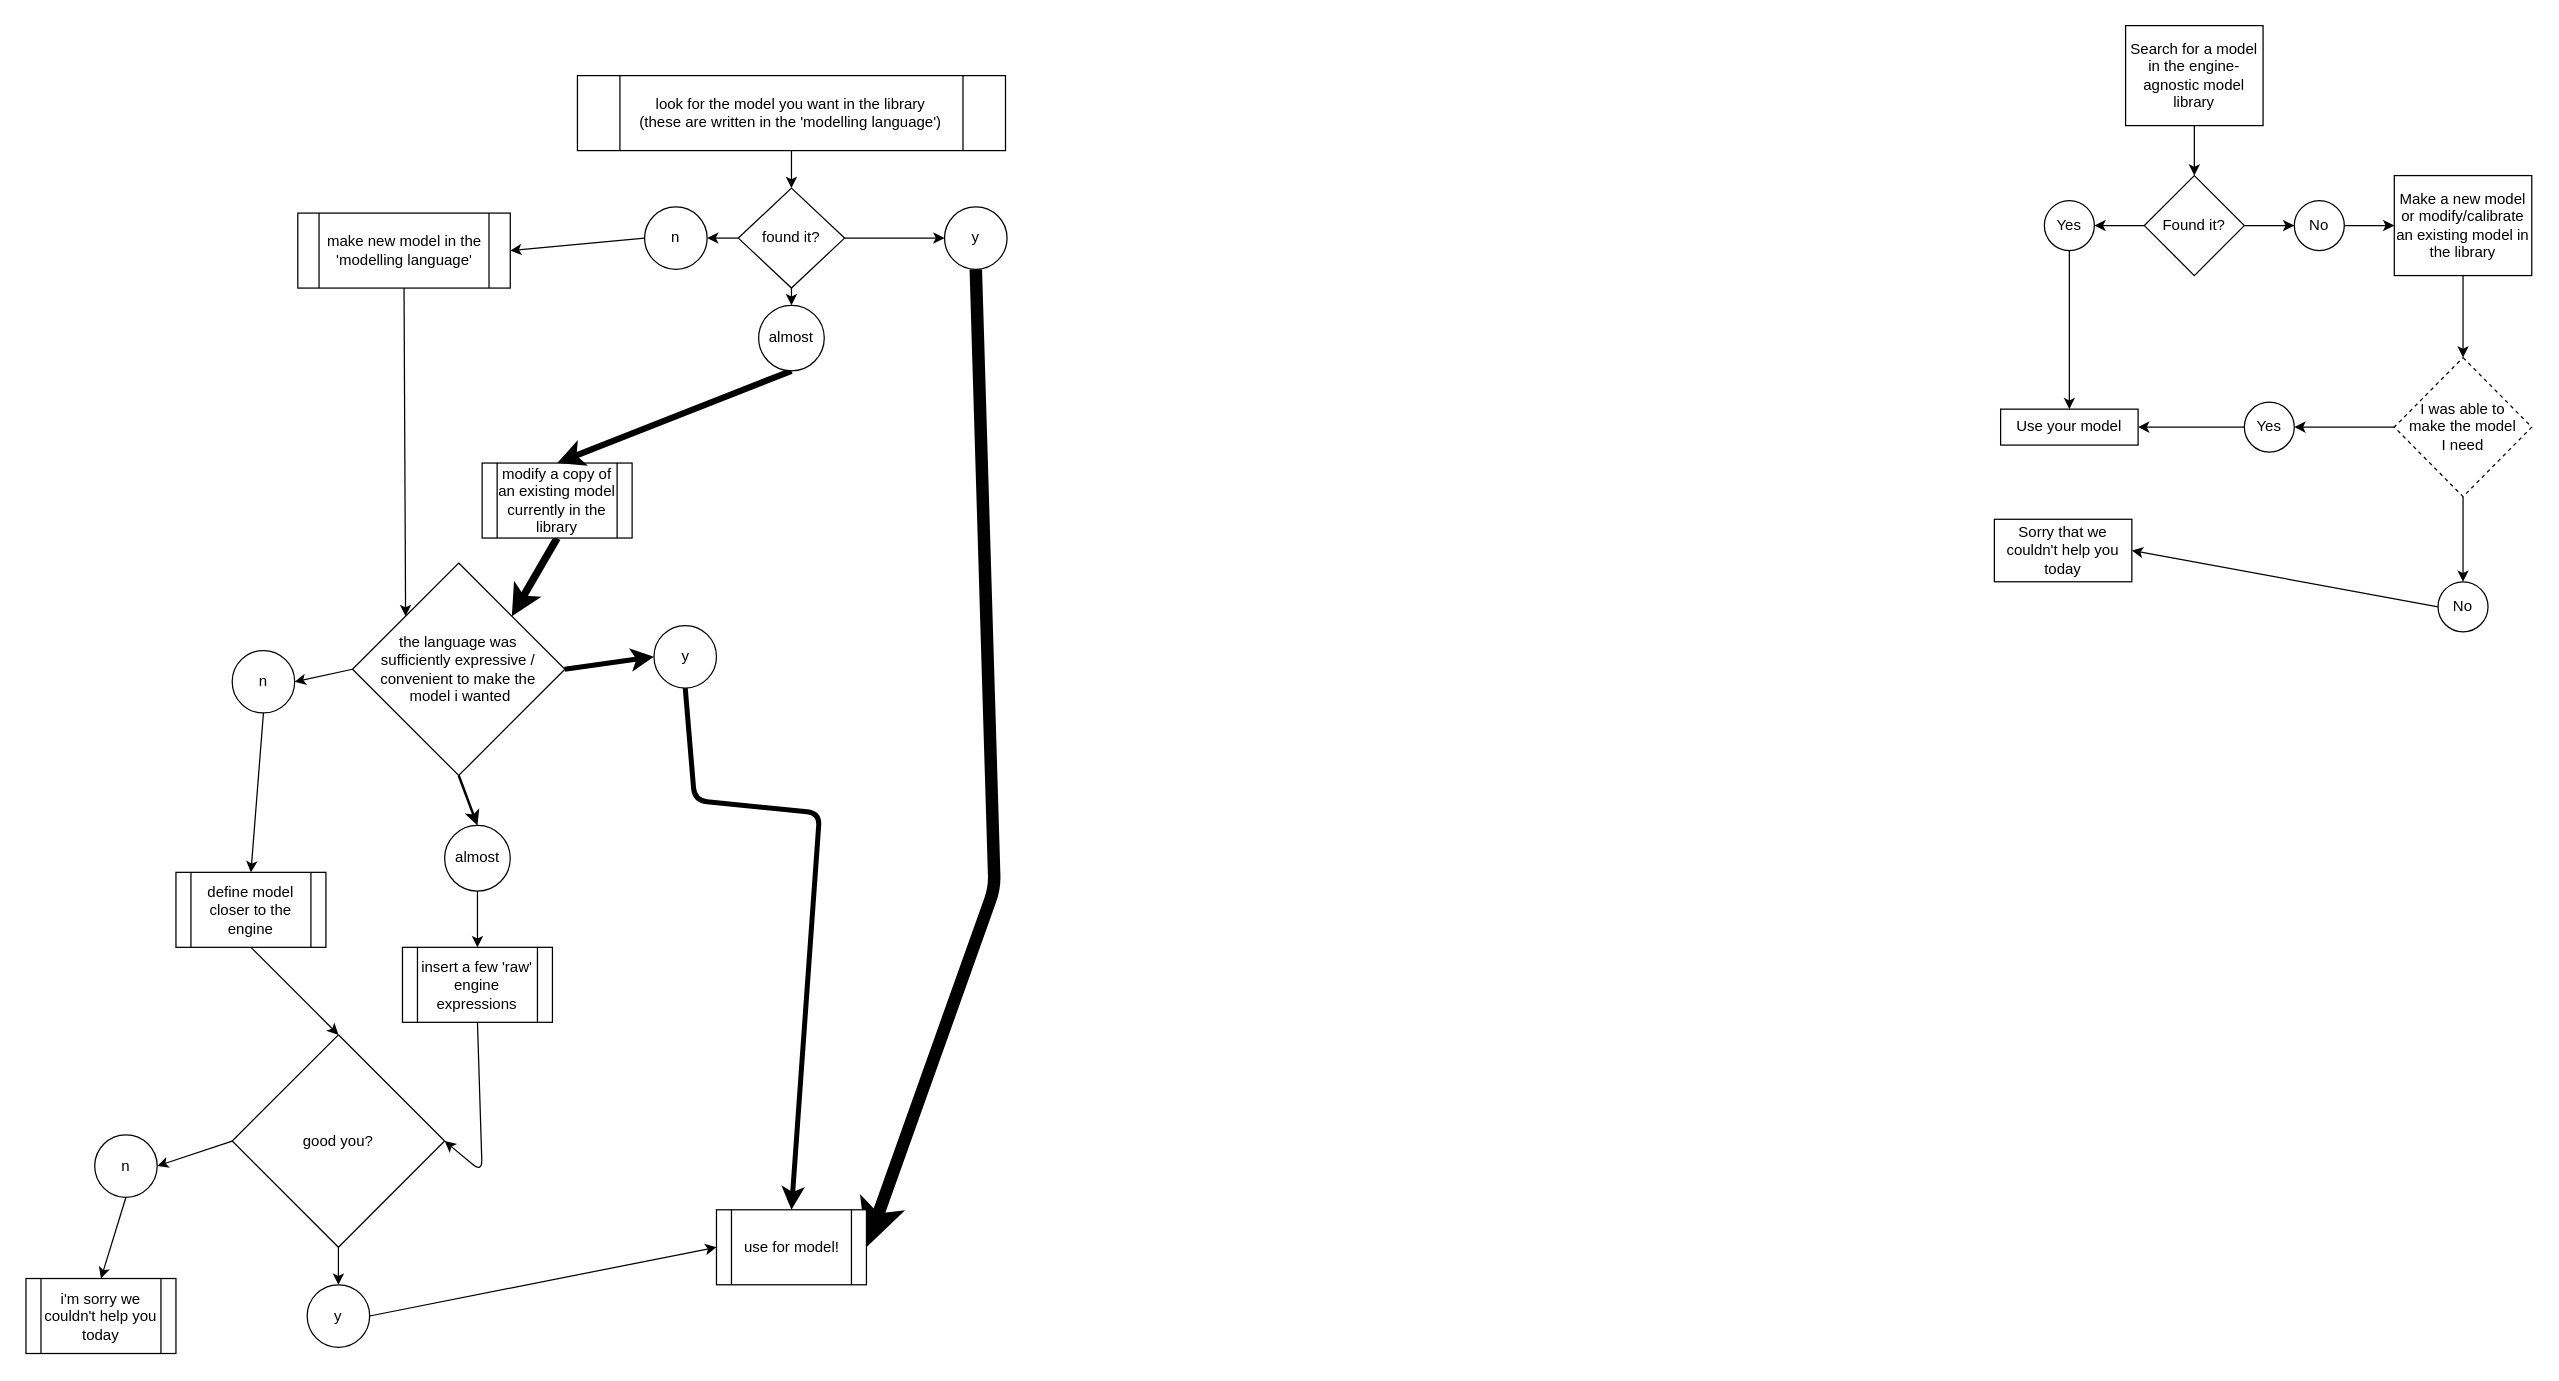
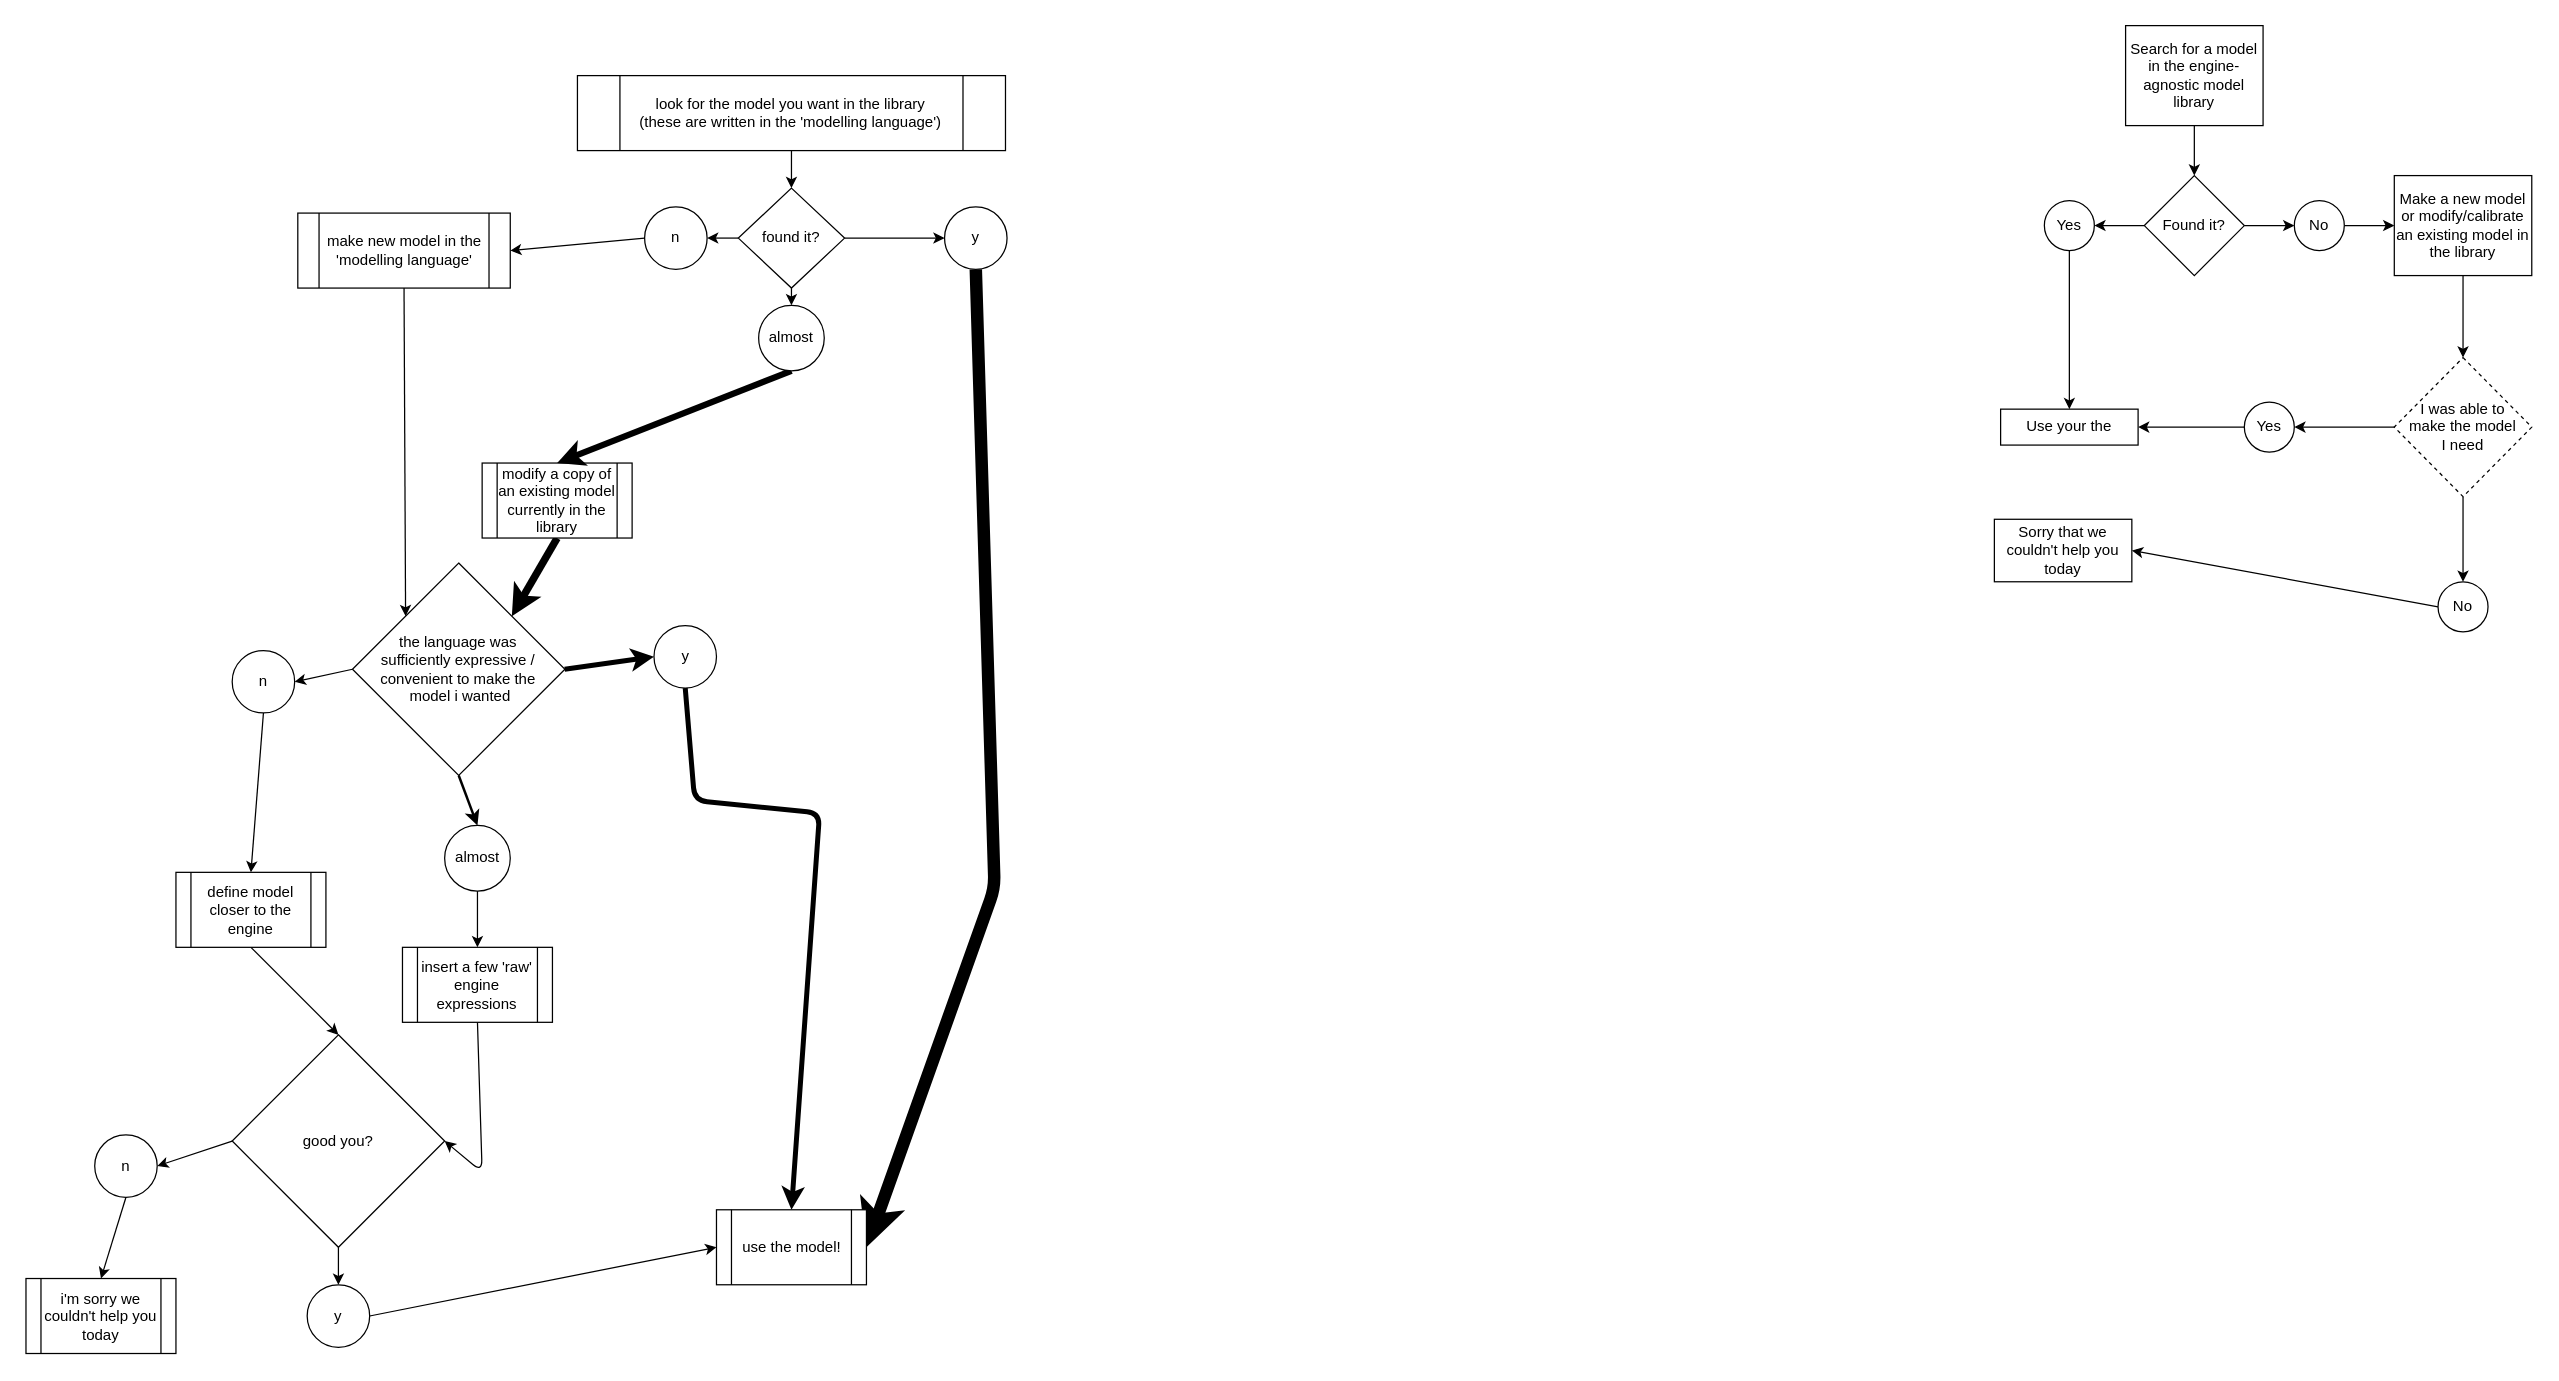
(2069, 427) -> (2069, 427)
(792, 1248) -> (792, 1248)
